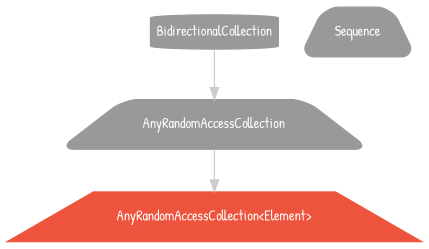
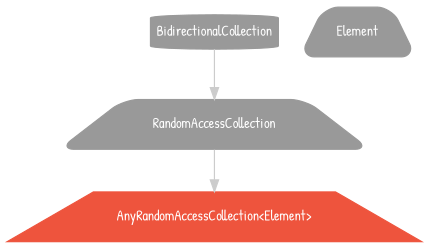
(358, 32) -> (358, 32)
(214, 124) -> (214, 124)
